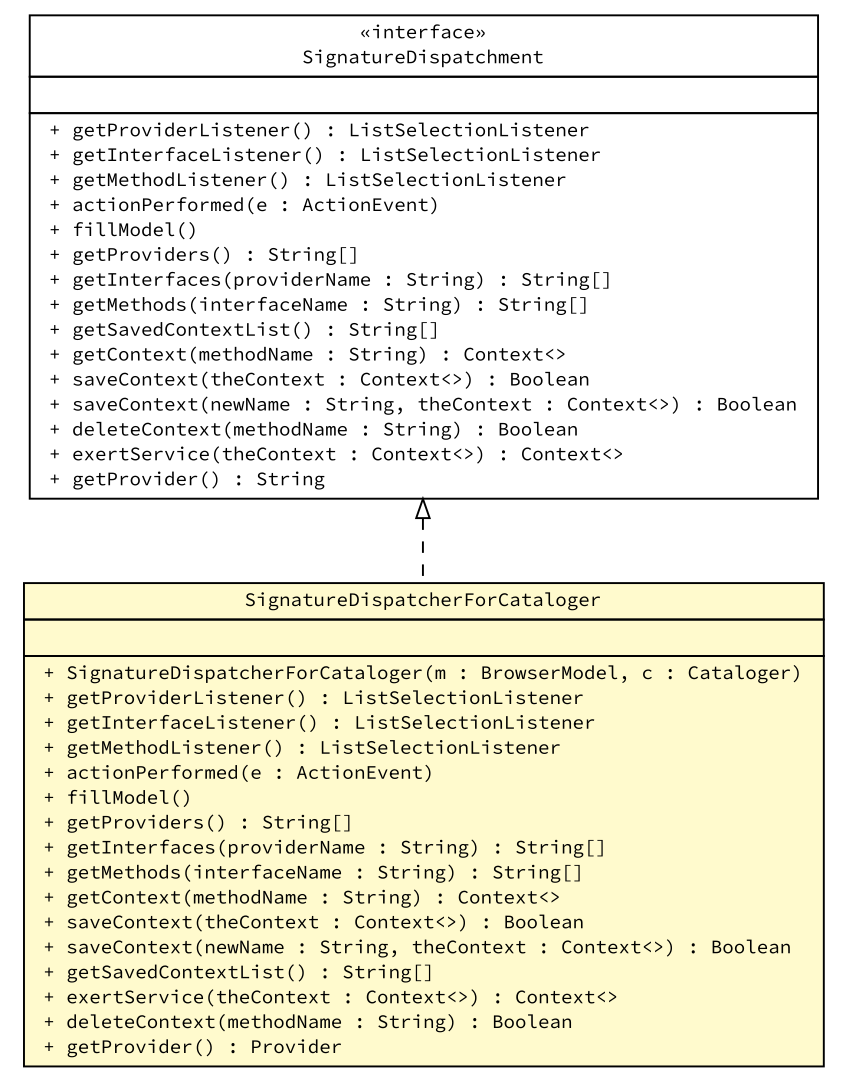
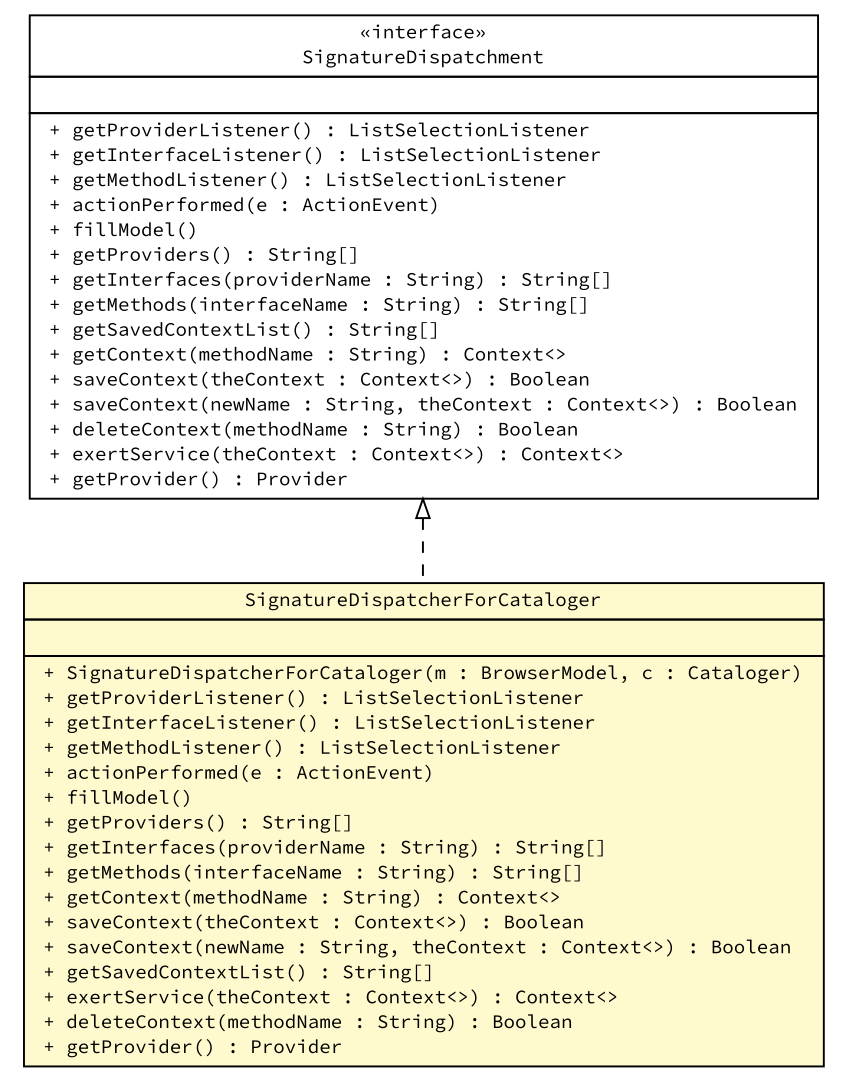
(188, 480) -> (199, 480)
